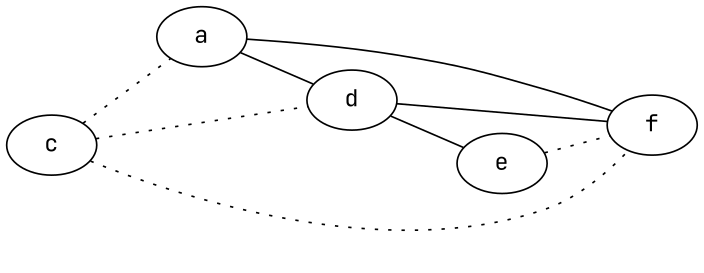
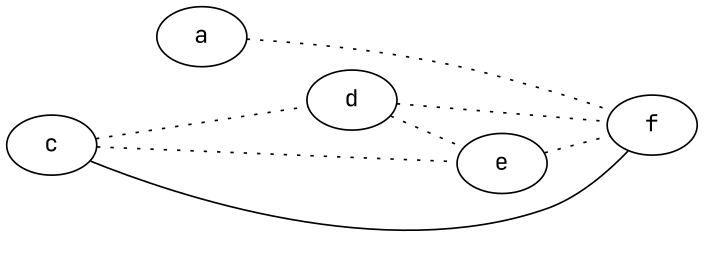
(432, 61) -> (432, 61)
(277, 68) -> none
(127, 91) -> (277, 154)
(502, 113) -> (502, 113)
(427, 132) -> (427, 132)
(365, 228) -> (365, 228)
